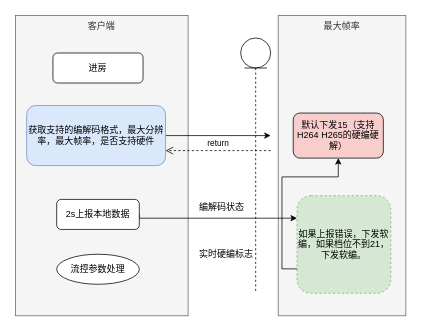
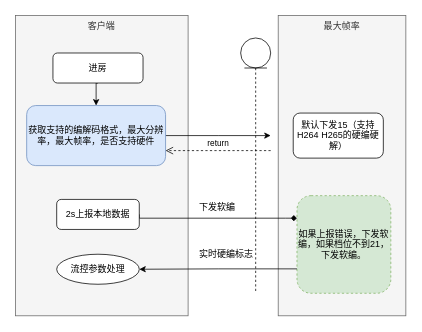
none -> (96, 99)
(338, 135) -> (338, 135)
(338, 171) -> (150, 269)
(222, 207) -> (217, 207)
(290, 218) -> (290, 218)
